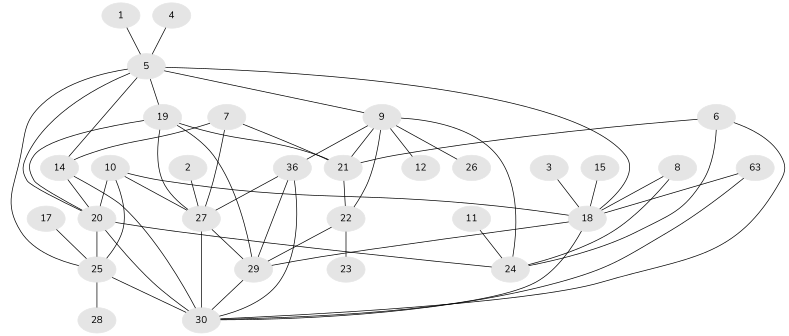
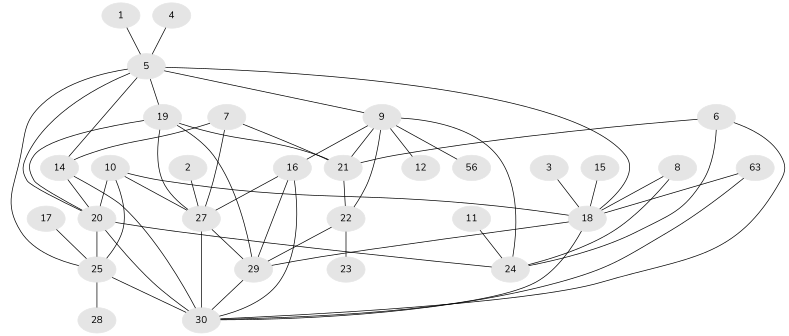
(292, 168) -> (292, 168)
(472, 168) -> (472, 168)
